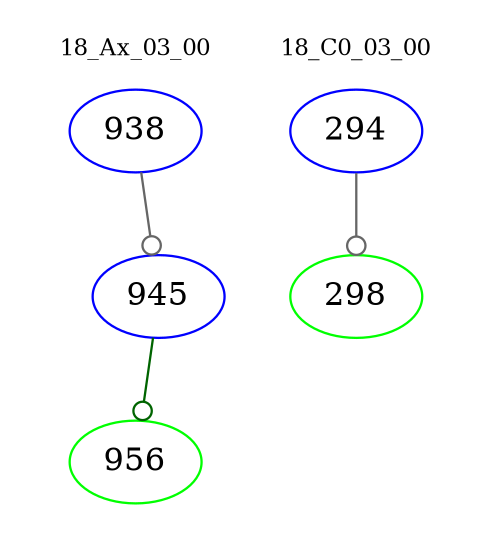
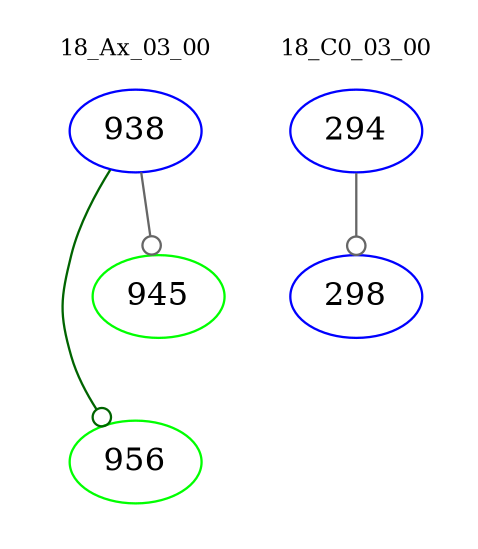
(159, 297) -> (159, 297)
(356, 297) -> (356, 297)
(148, 370) -> (64, 288)
